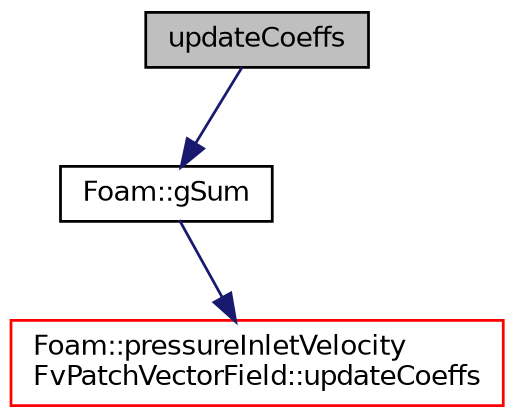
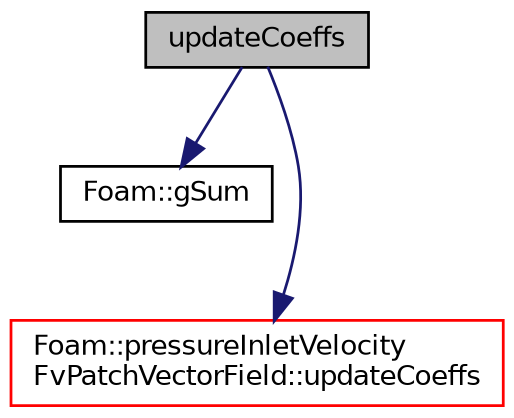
(201, 259) -> (300, 179)
